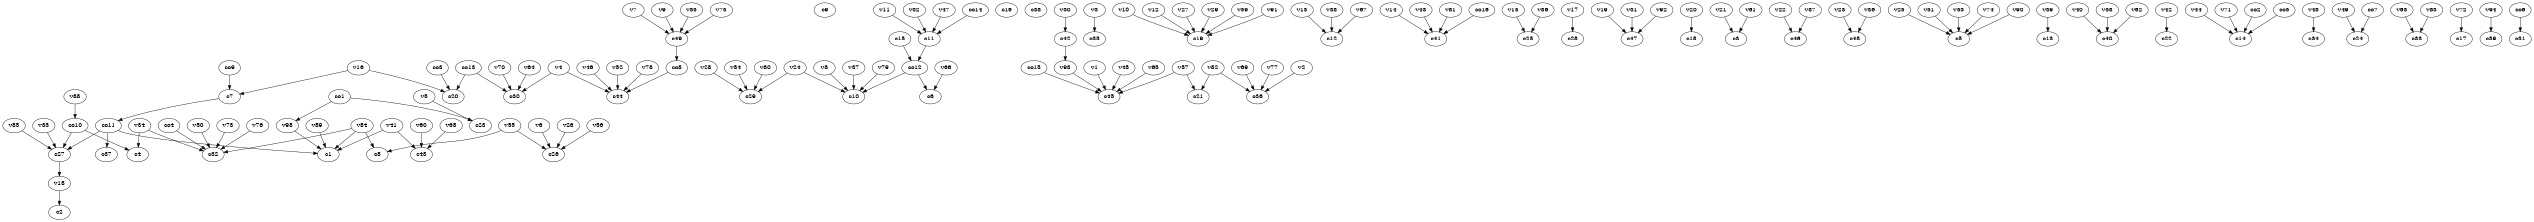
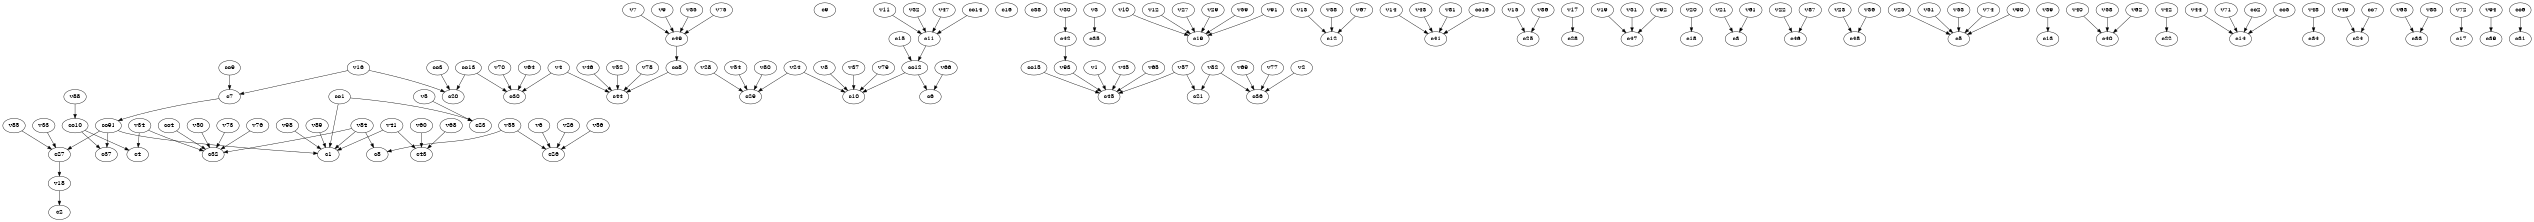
(315, 110) -> (334, 124)
(108, 126) -> (108, 126)
(68, 138) -> (90, 140)
